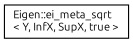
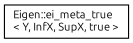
(66, 22) -> (66, 22)
